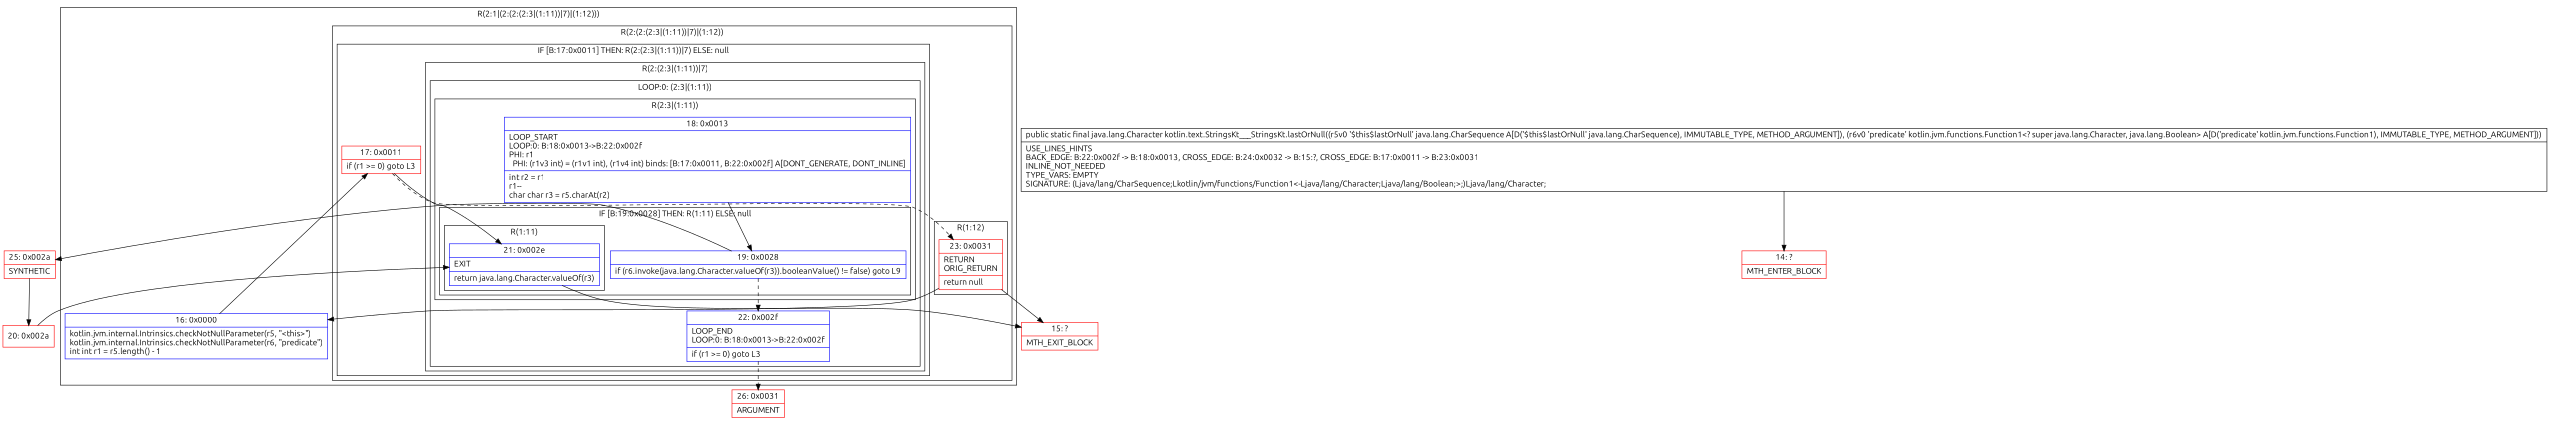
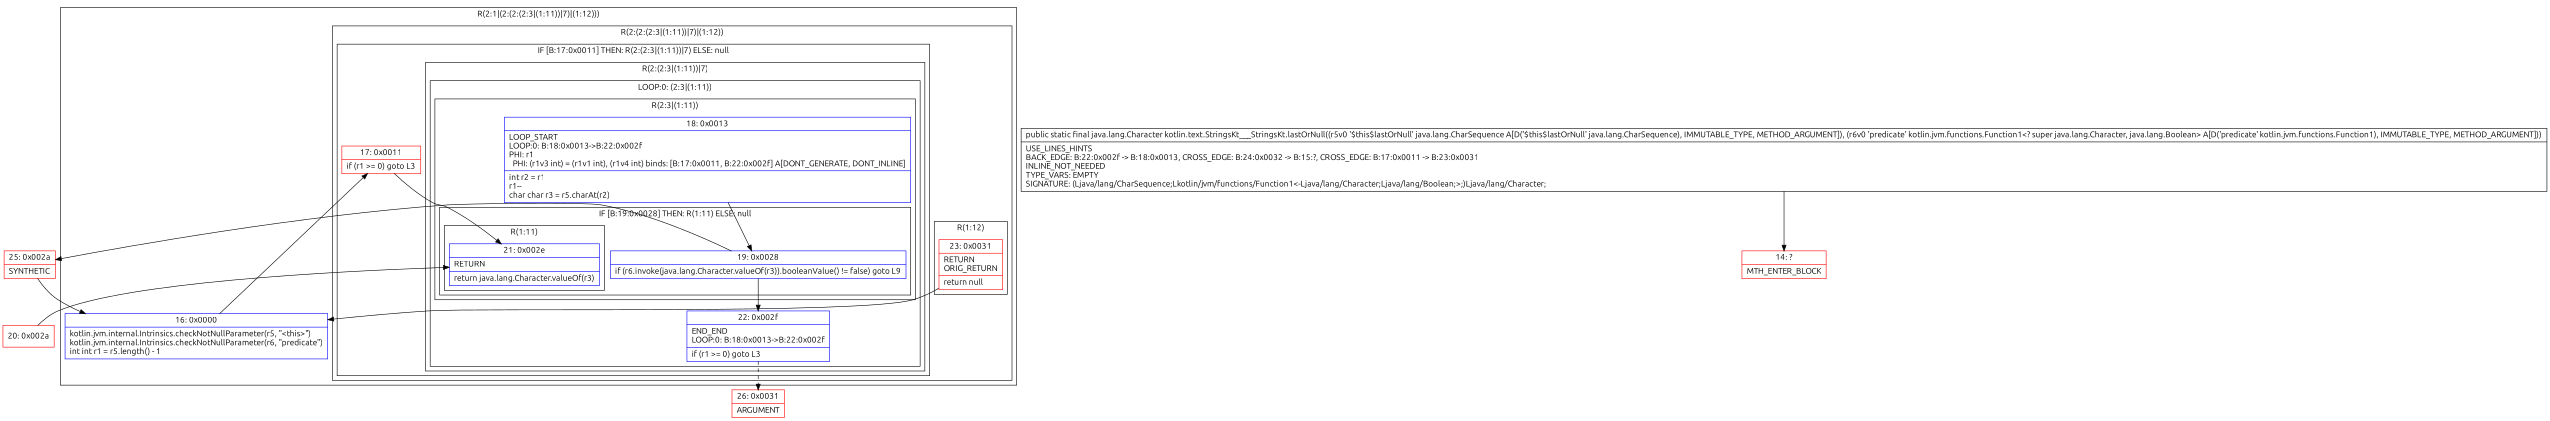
(757, 204) -> none
(462, 264) -> (470, 264)
(758, 291) -> (758, 291)
(29, 299) -> (56, 298)
(712, 331) -> (710, 331)
(1060, 336) -> none
